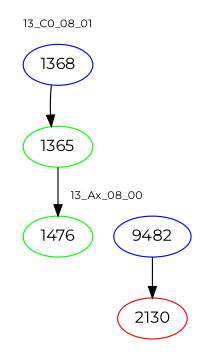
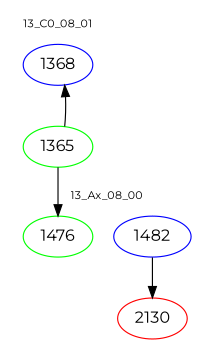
(50, 100) -> (66, 112)
(152, 237) -> (152, 237)
